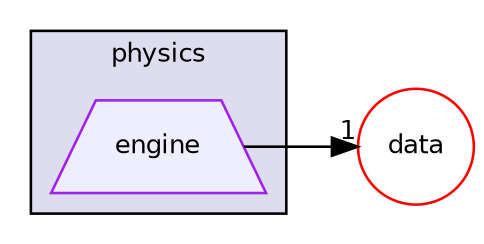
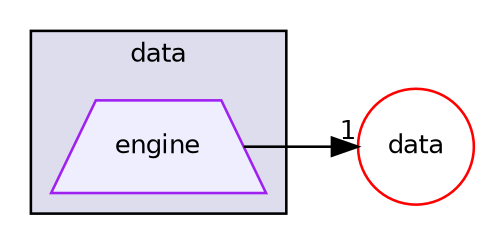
(159, 55) -> (159, 55)
